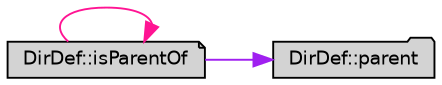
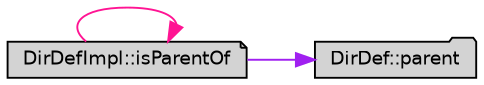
(106, 60) -> (127, 60)
